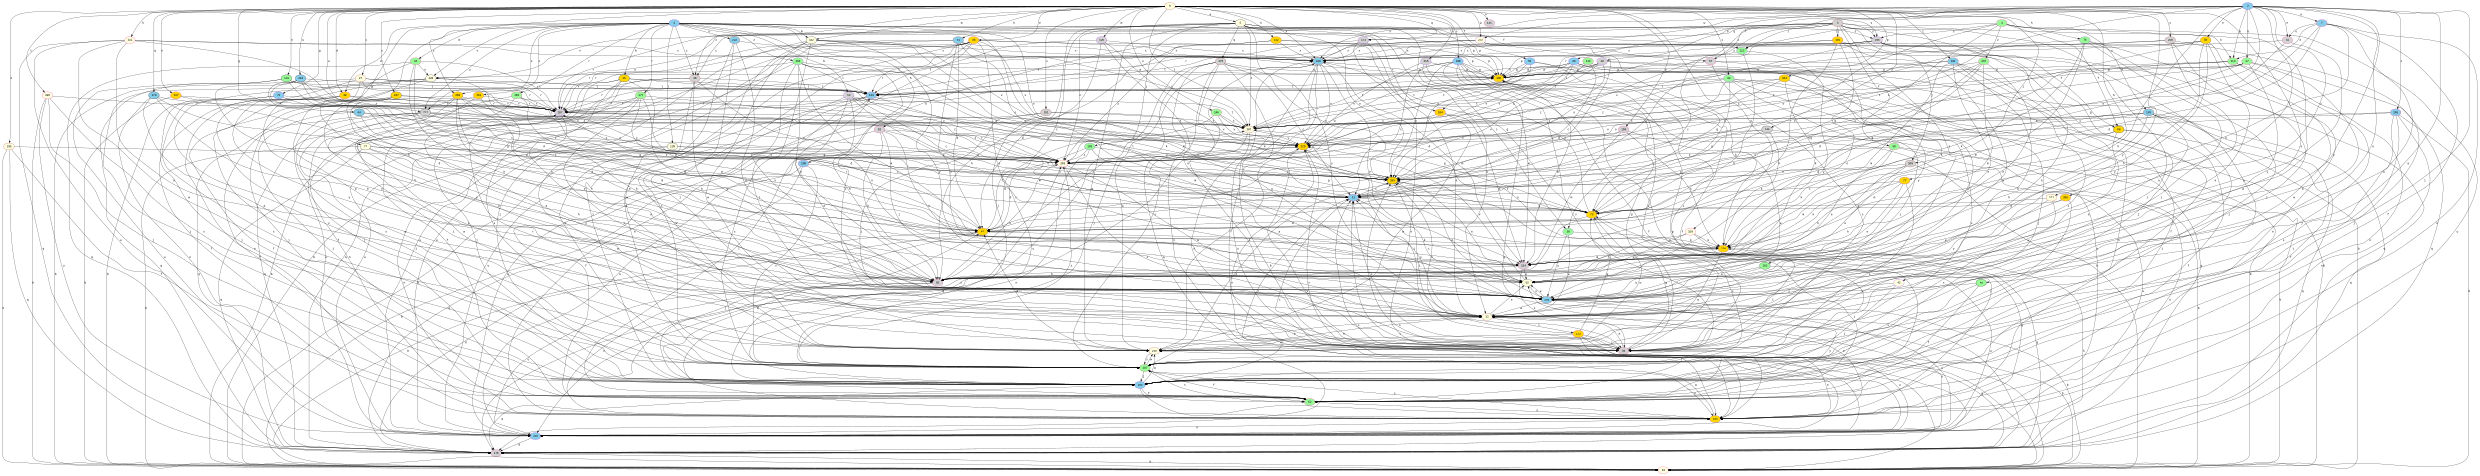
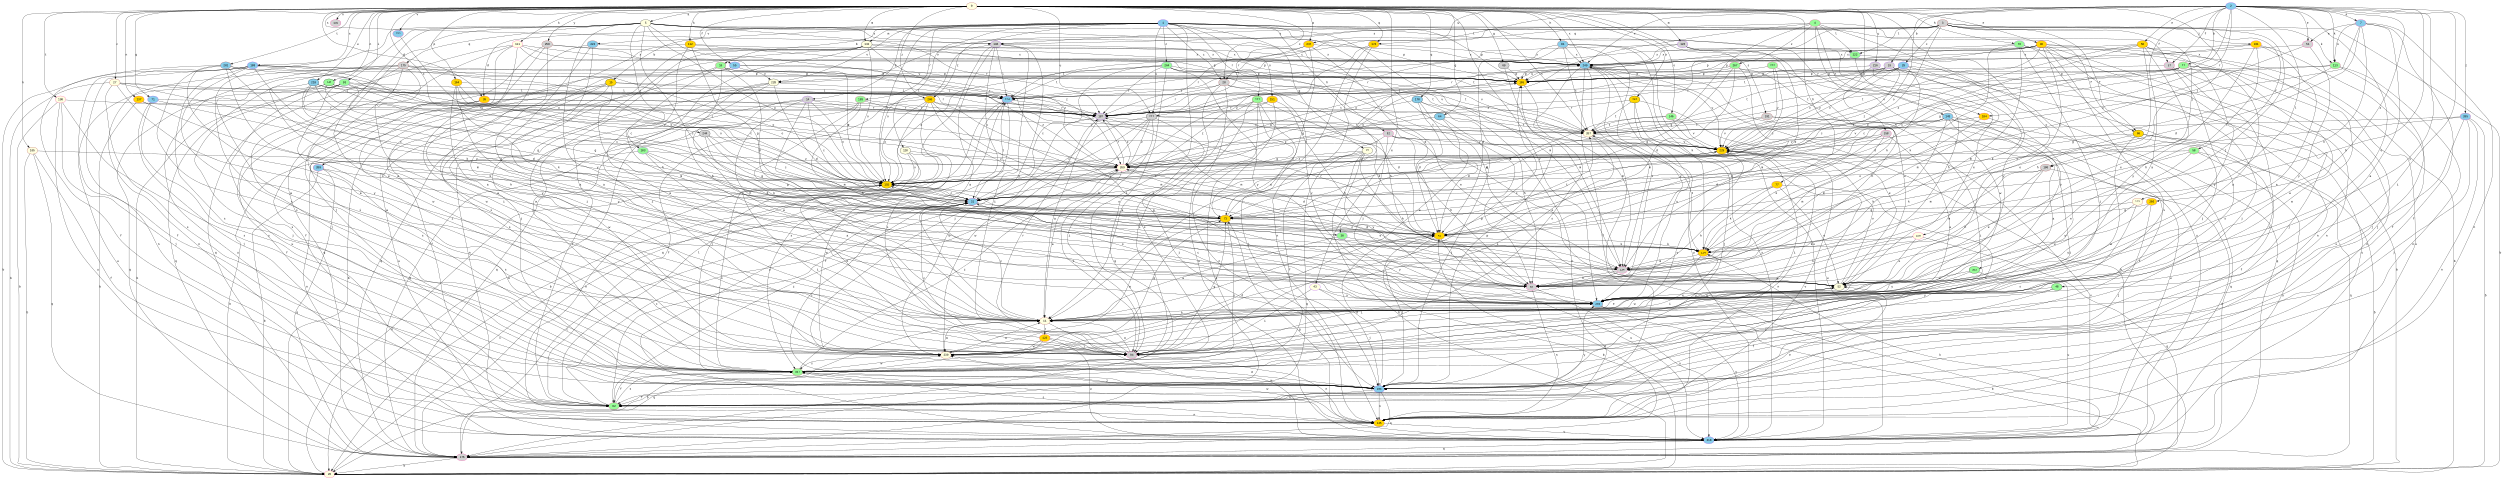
none -> (398, 34)
(1363, 40) -> (1374, 44)
(1480, 40) -> (1309, 44)
none -> (1504, 65)
none -> (1599, 327)
